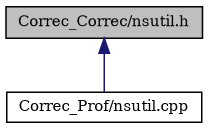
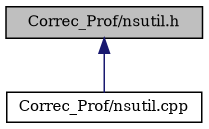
(104, 22) -> (104, 22)
